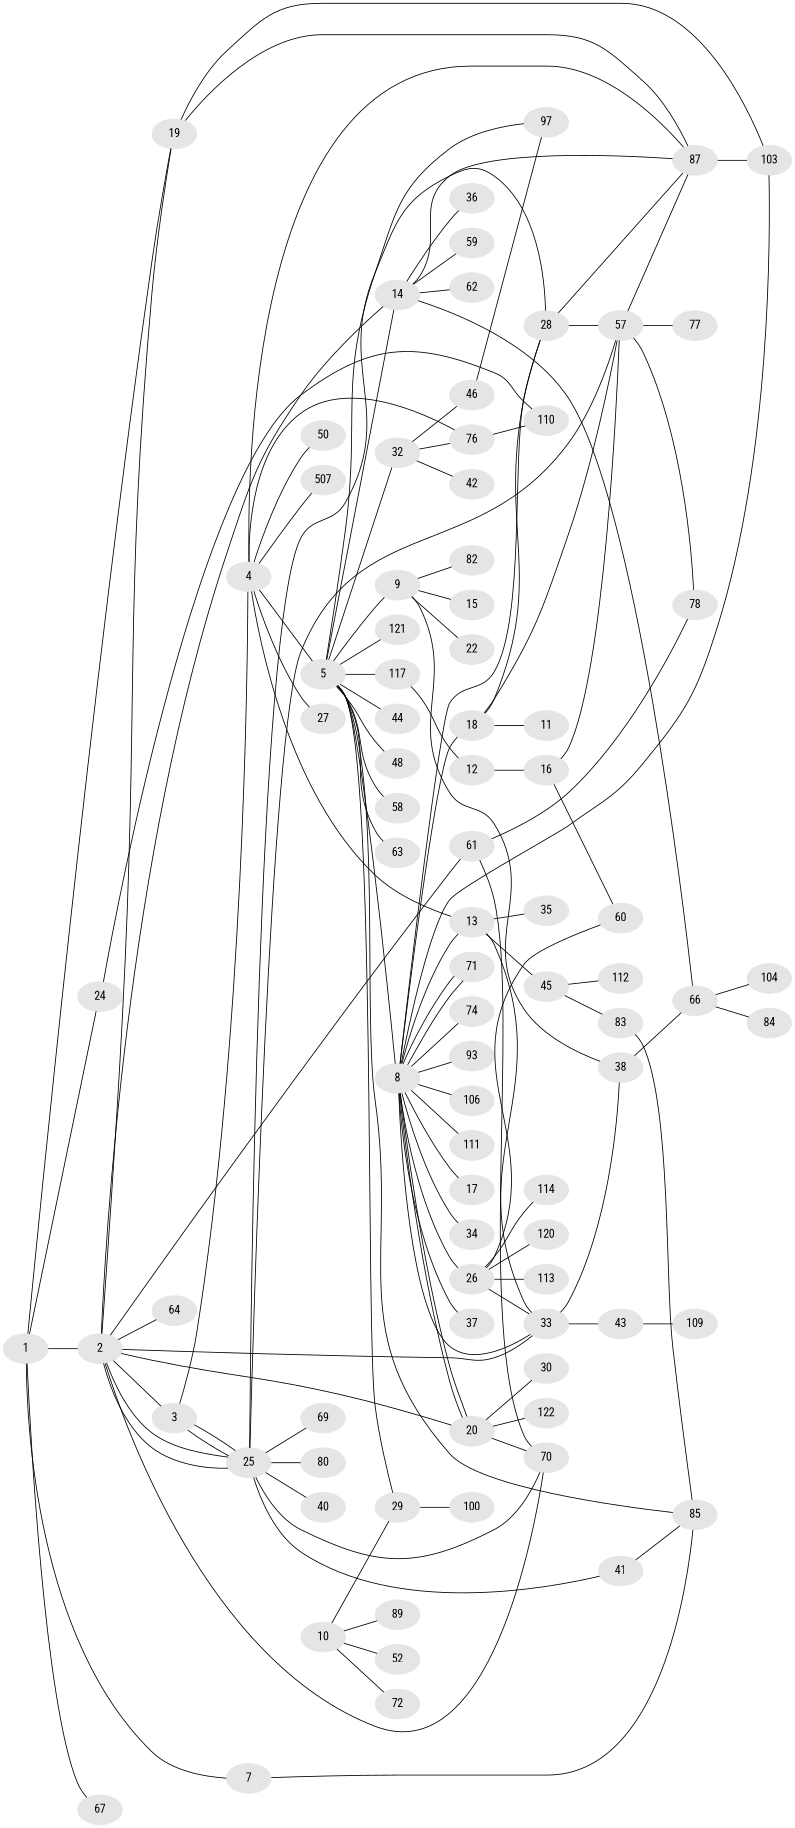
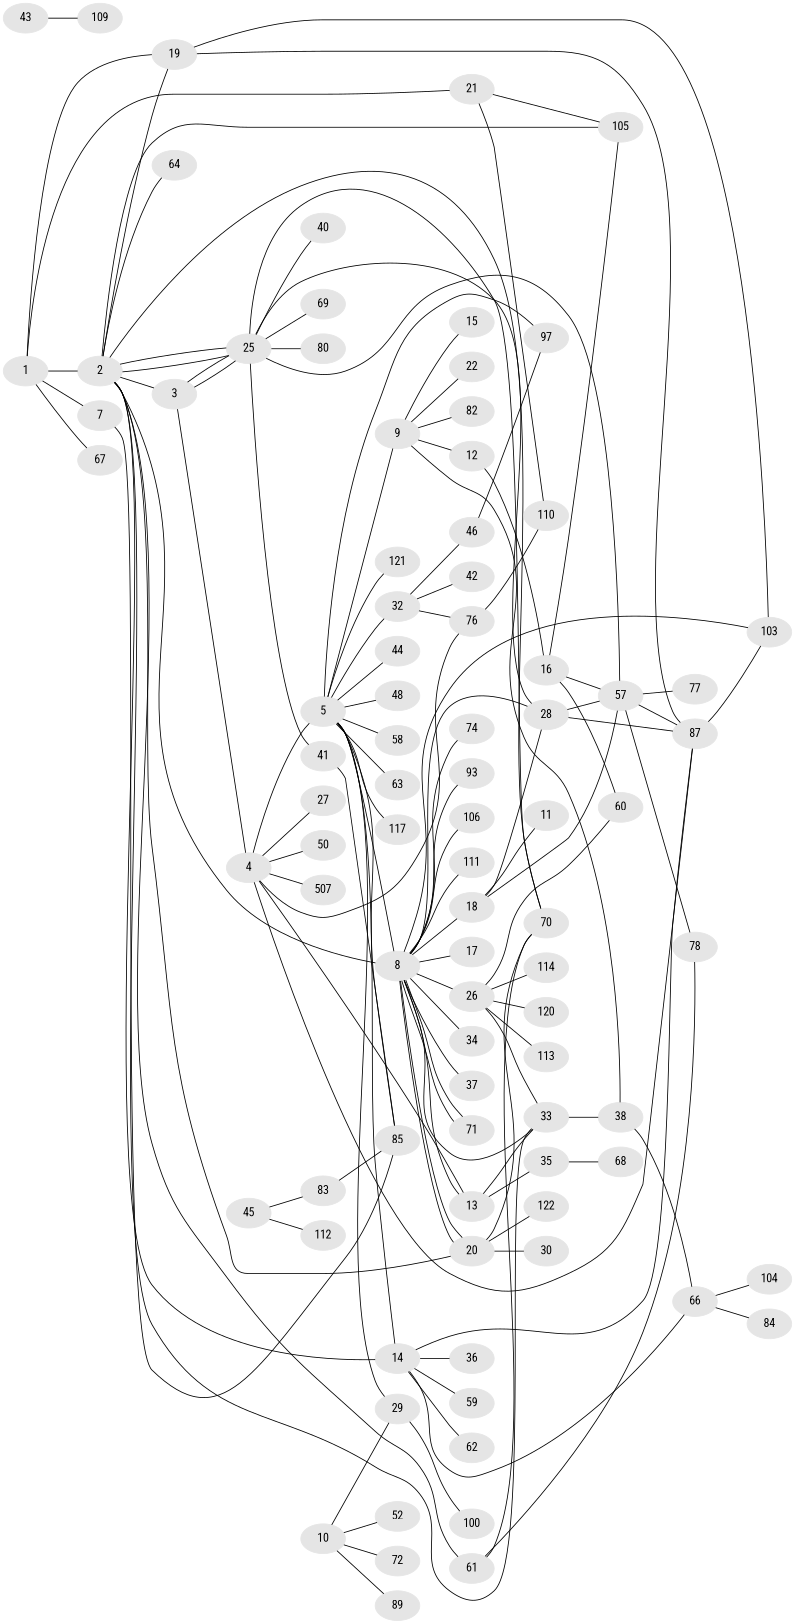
none -> (621, 127)
none -> (161, 724)
(436, 724) -> (435, 445)
(511, 957) -> none
(100, 997) -> (472, 89)
none -> (621, 1162)
(584, 1324) -> none
